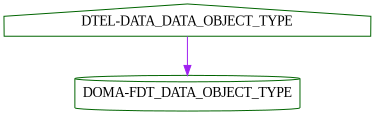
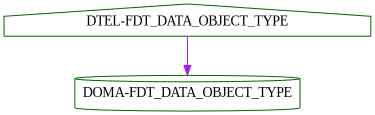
(187, 22) -> (187, 22)
